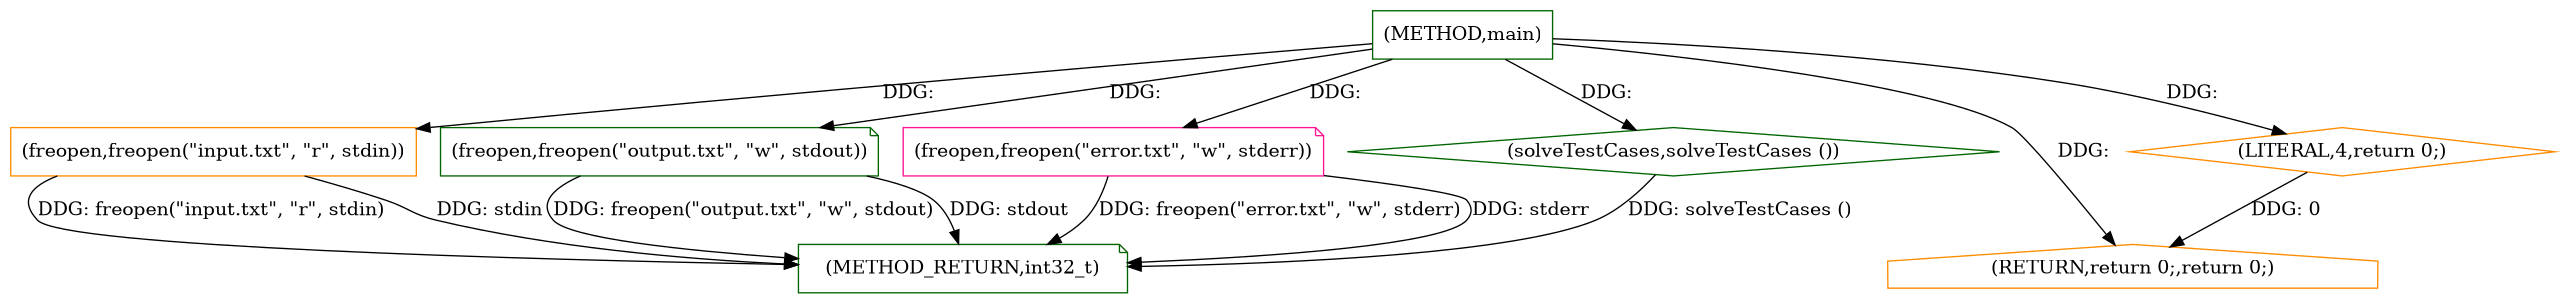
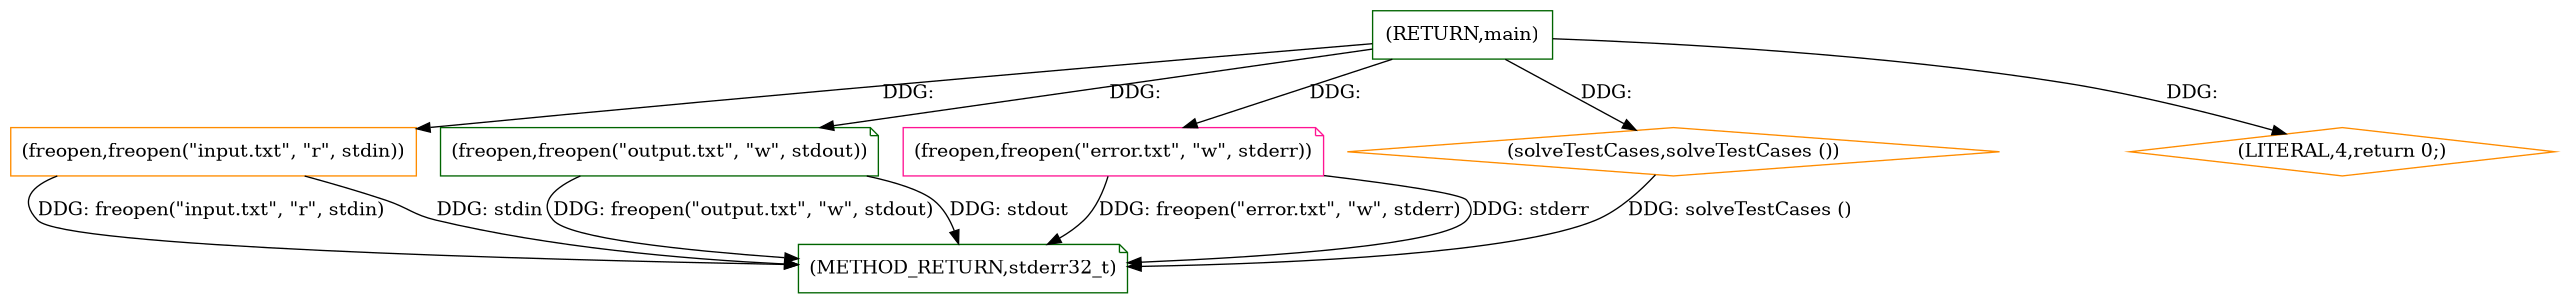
(1463, 35) -> (1463, 35)
(1673, 152) -> (1673, 152)
(963, 269) -> (963, 269)
(2133, 269) -> none
